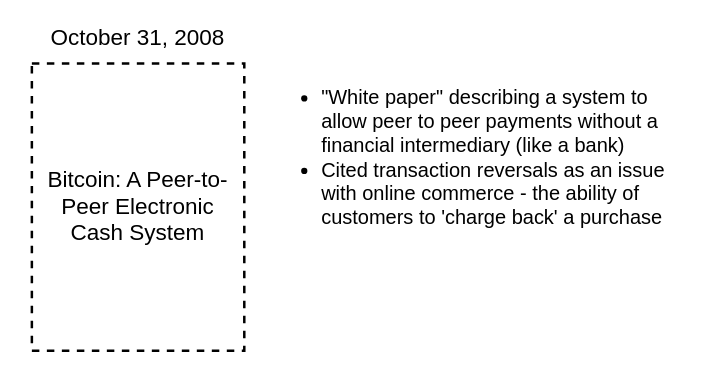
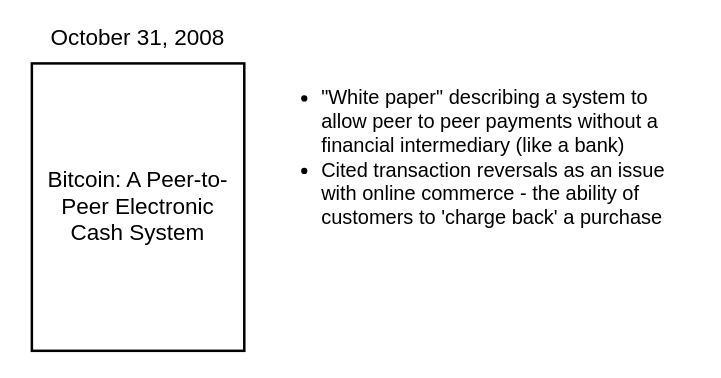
(138, 207) -> (138, 207)
